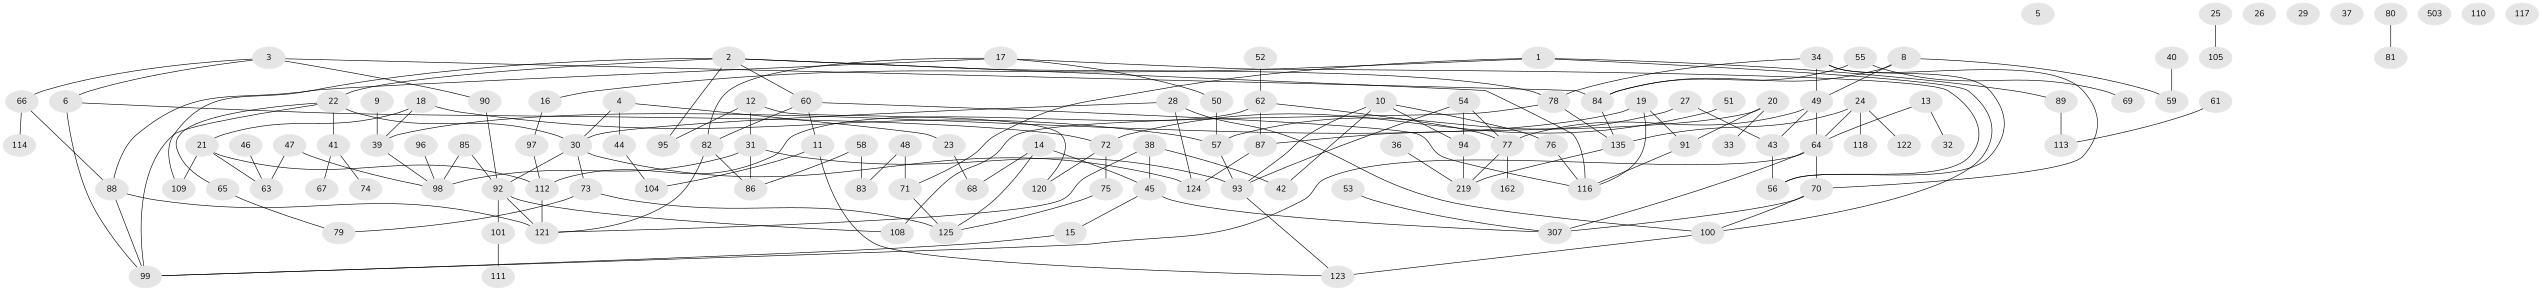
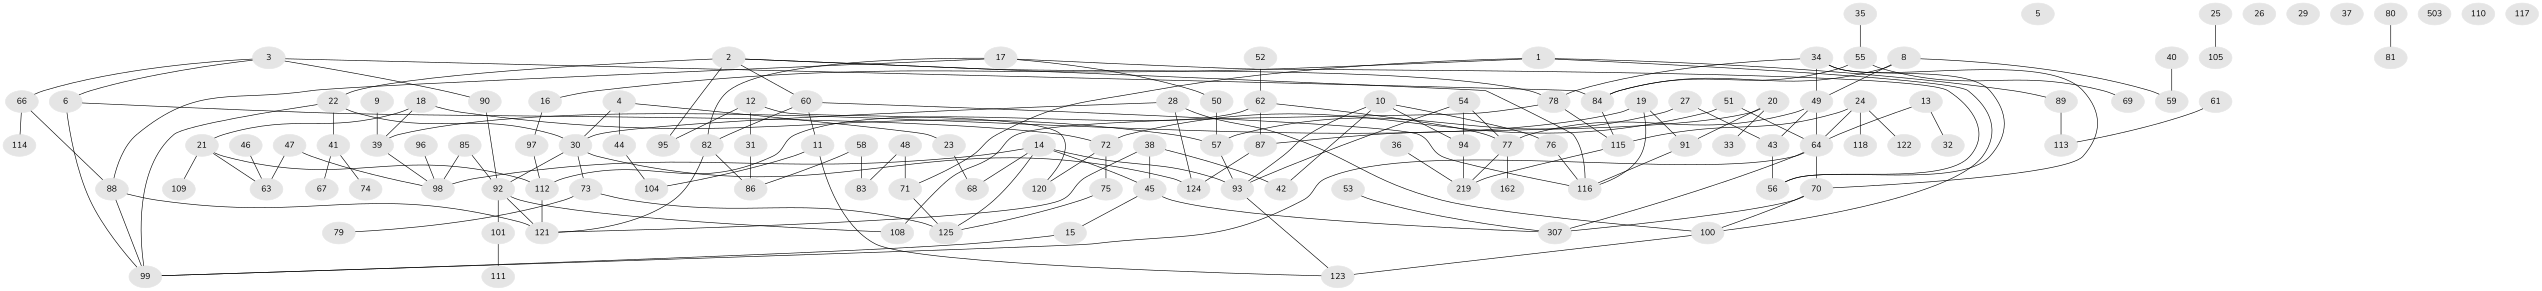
none -> (1860, 14)
(413, 75) -> none
none -> (1782, 128)
(1618, 145) -> (1618, 145)
(1100, 159) -> (1140, 164)
(574, 170) -> (738, 163)
(223, 189) -> none
